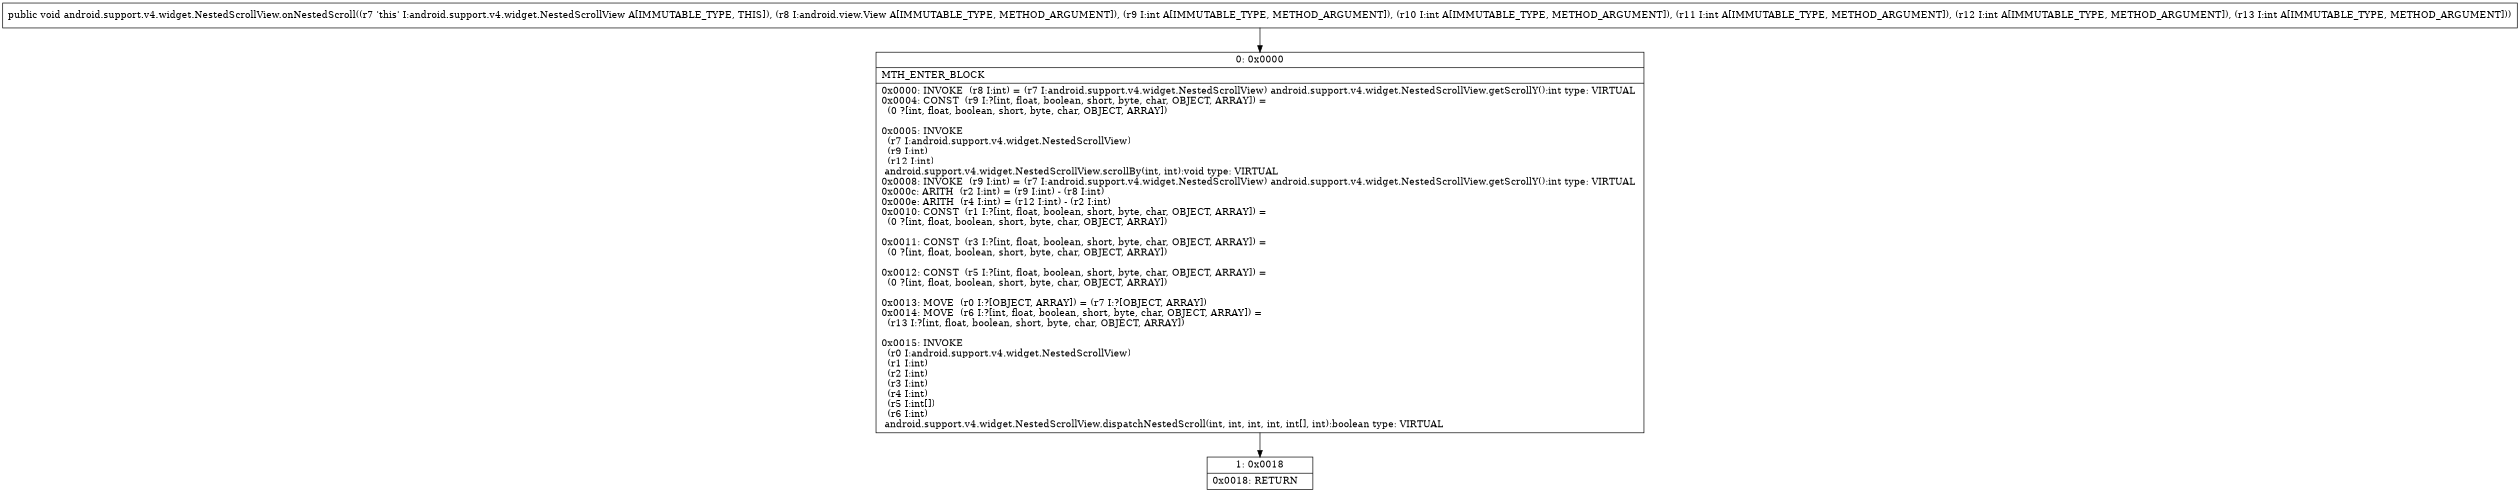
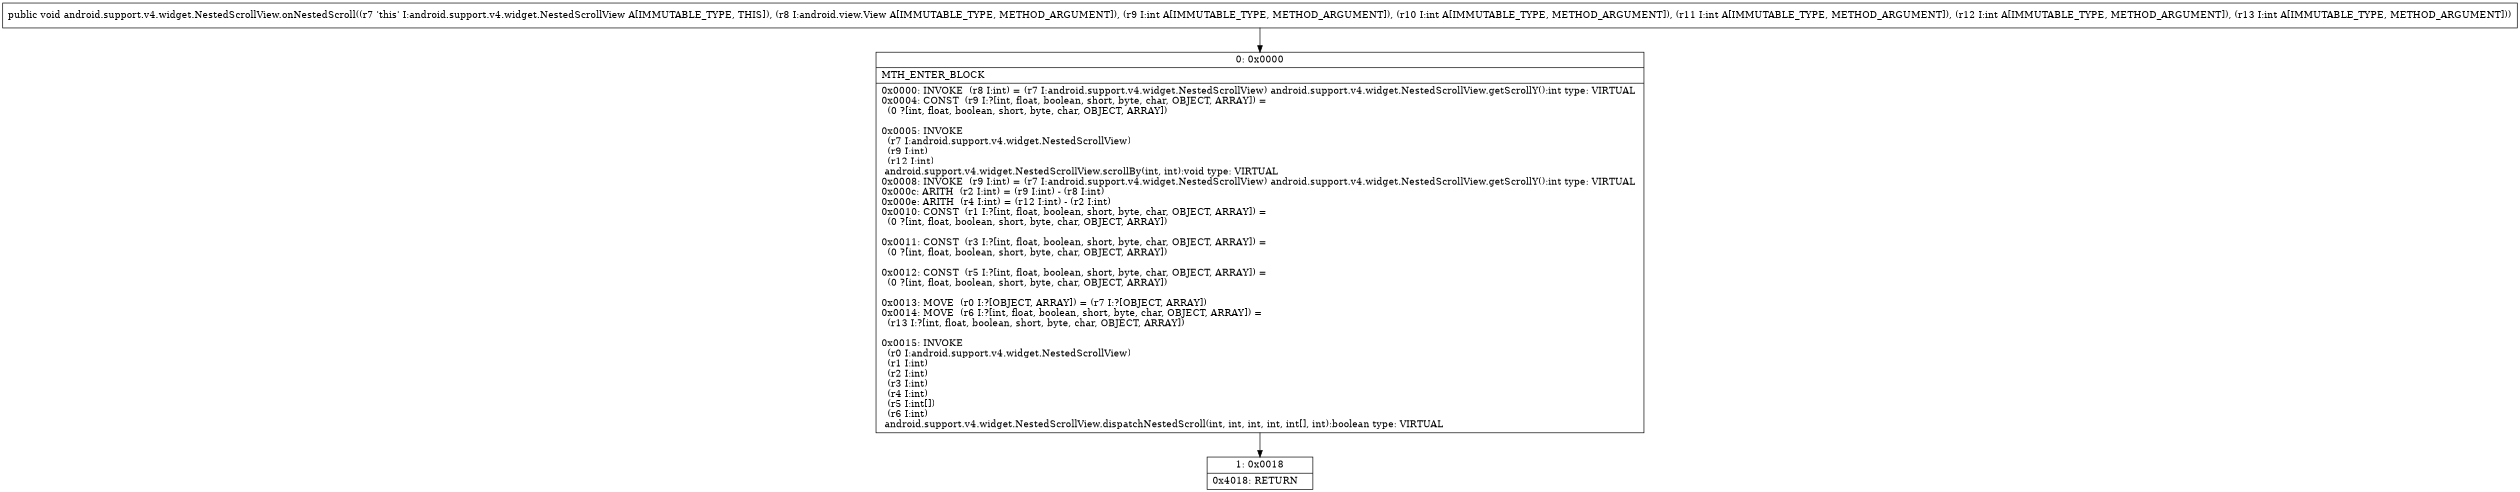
(1260, 481) -> (1260, 481)
